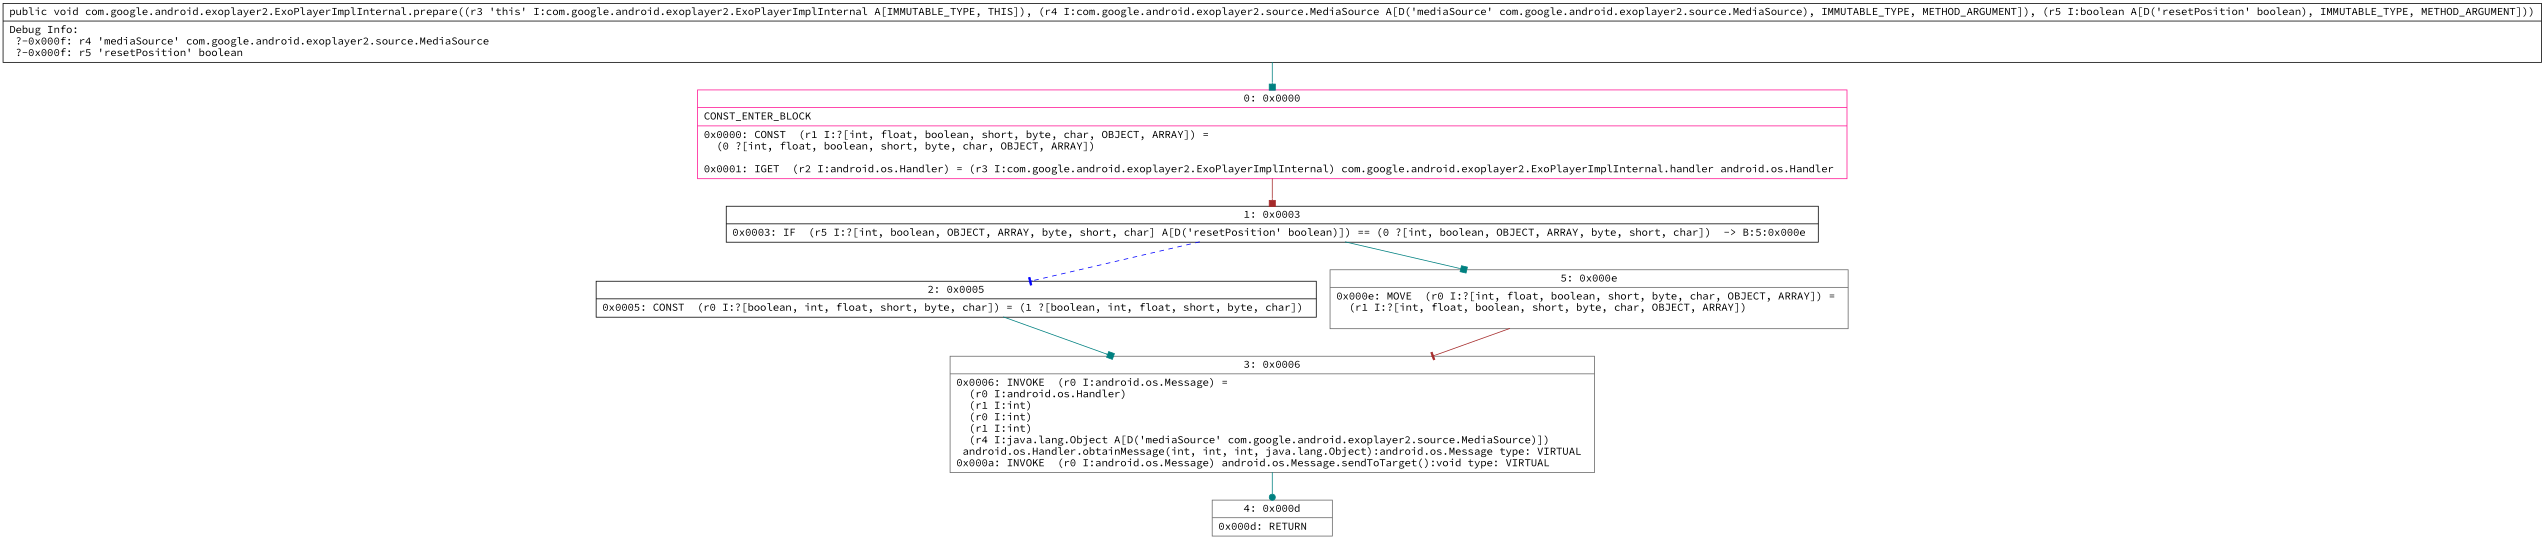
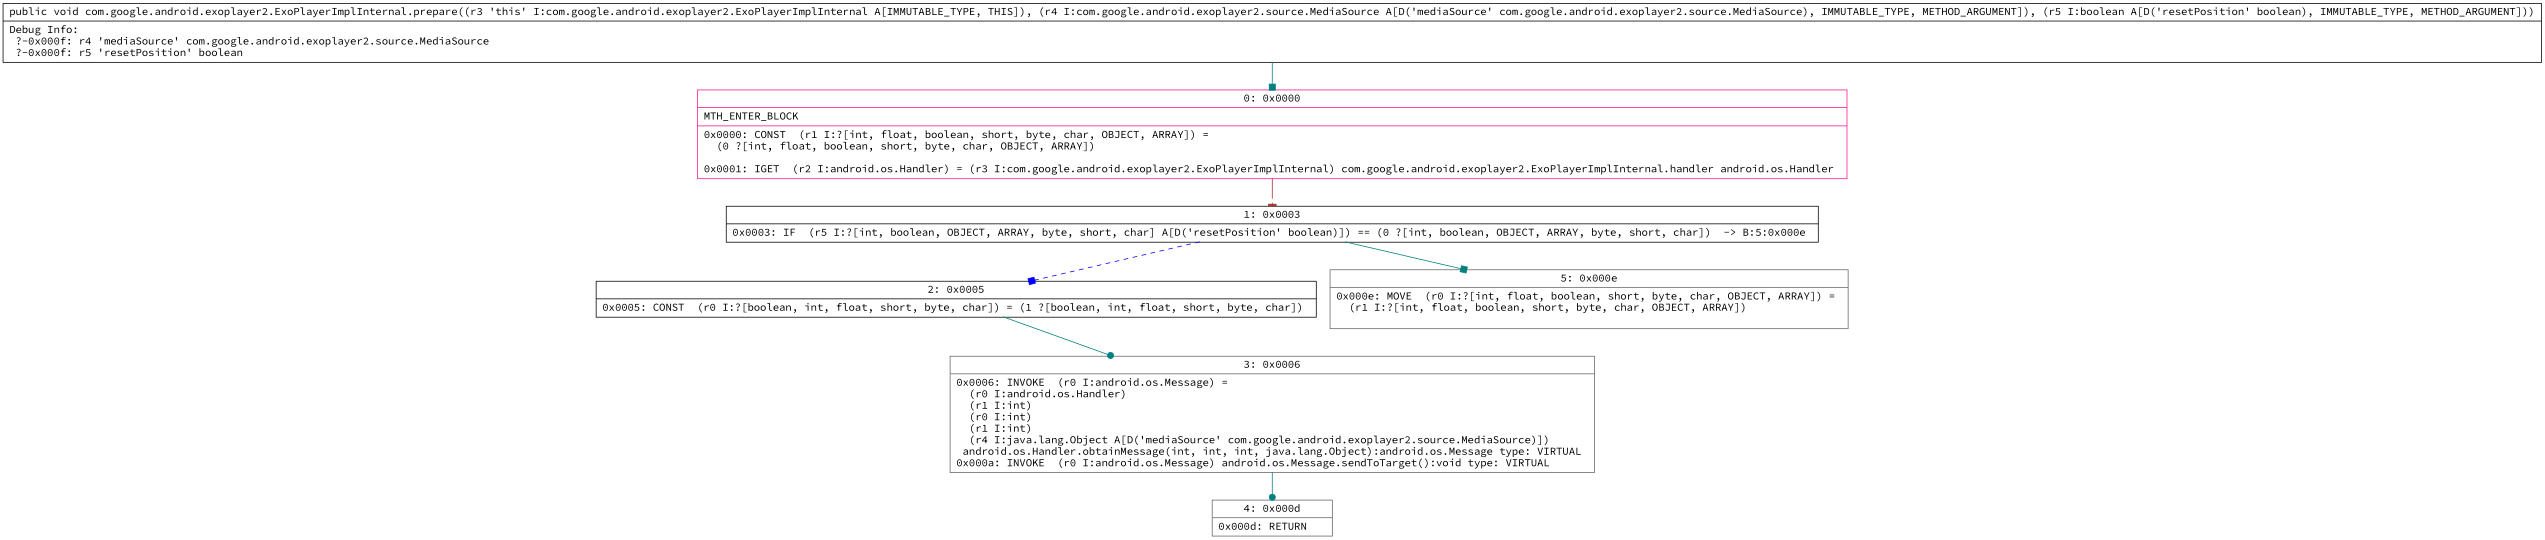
(758, 116) -> (751, 116)
(1272, 189) -> (1272, 189)
(1116, 261) -> (1116, 261)
(1055, 336) -> (1055, 336)
(1473, 342) -> none
